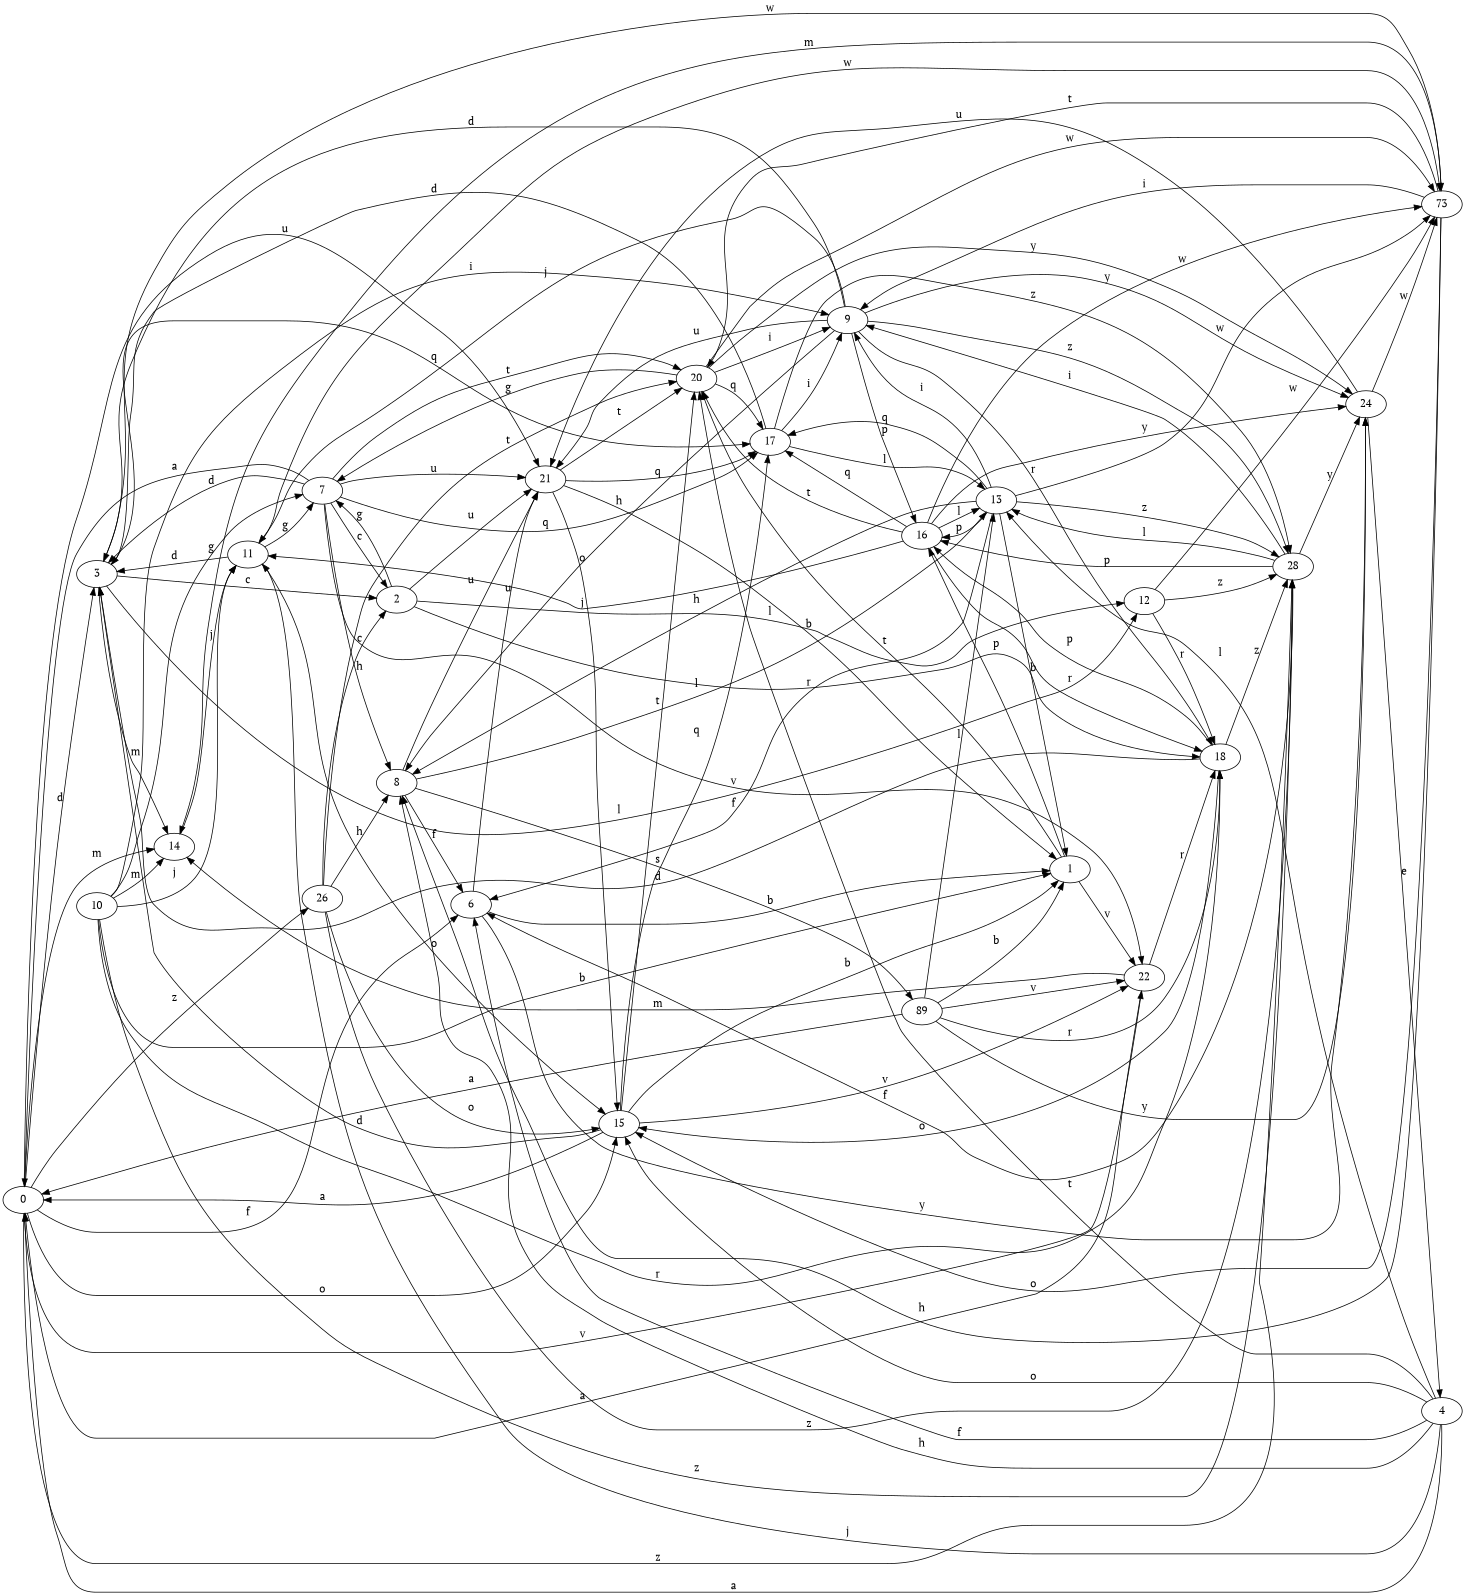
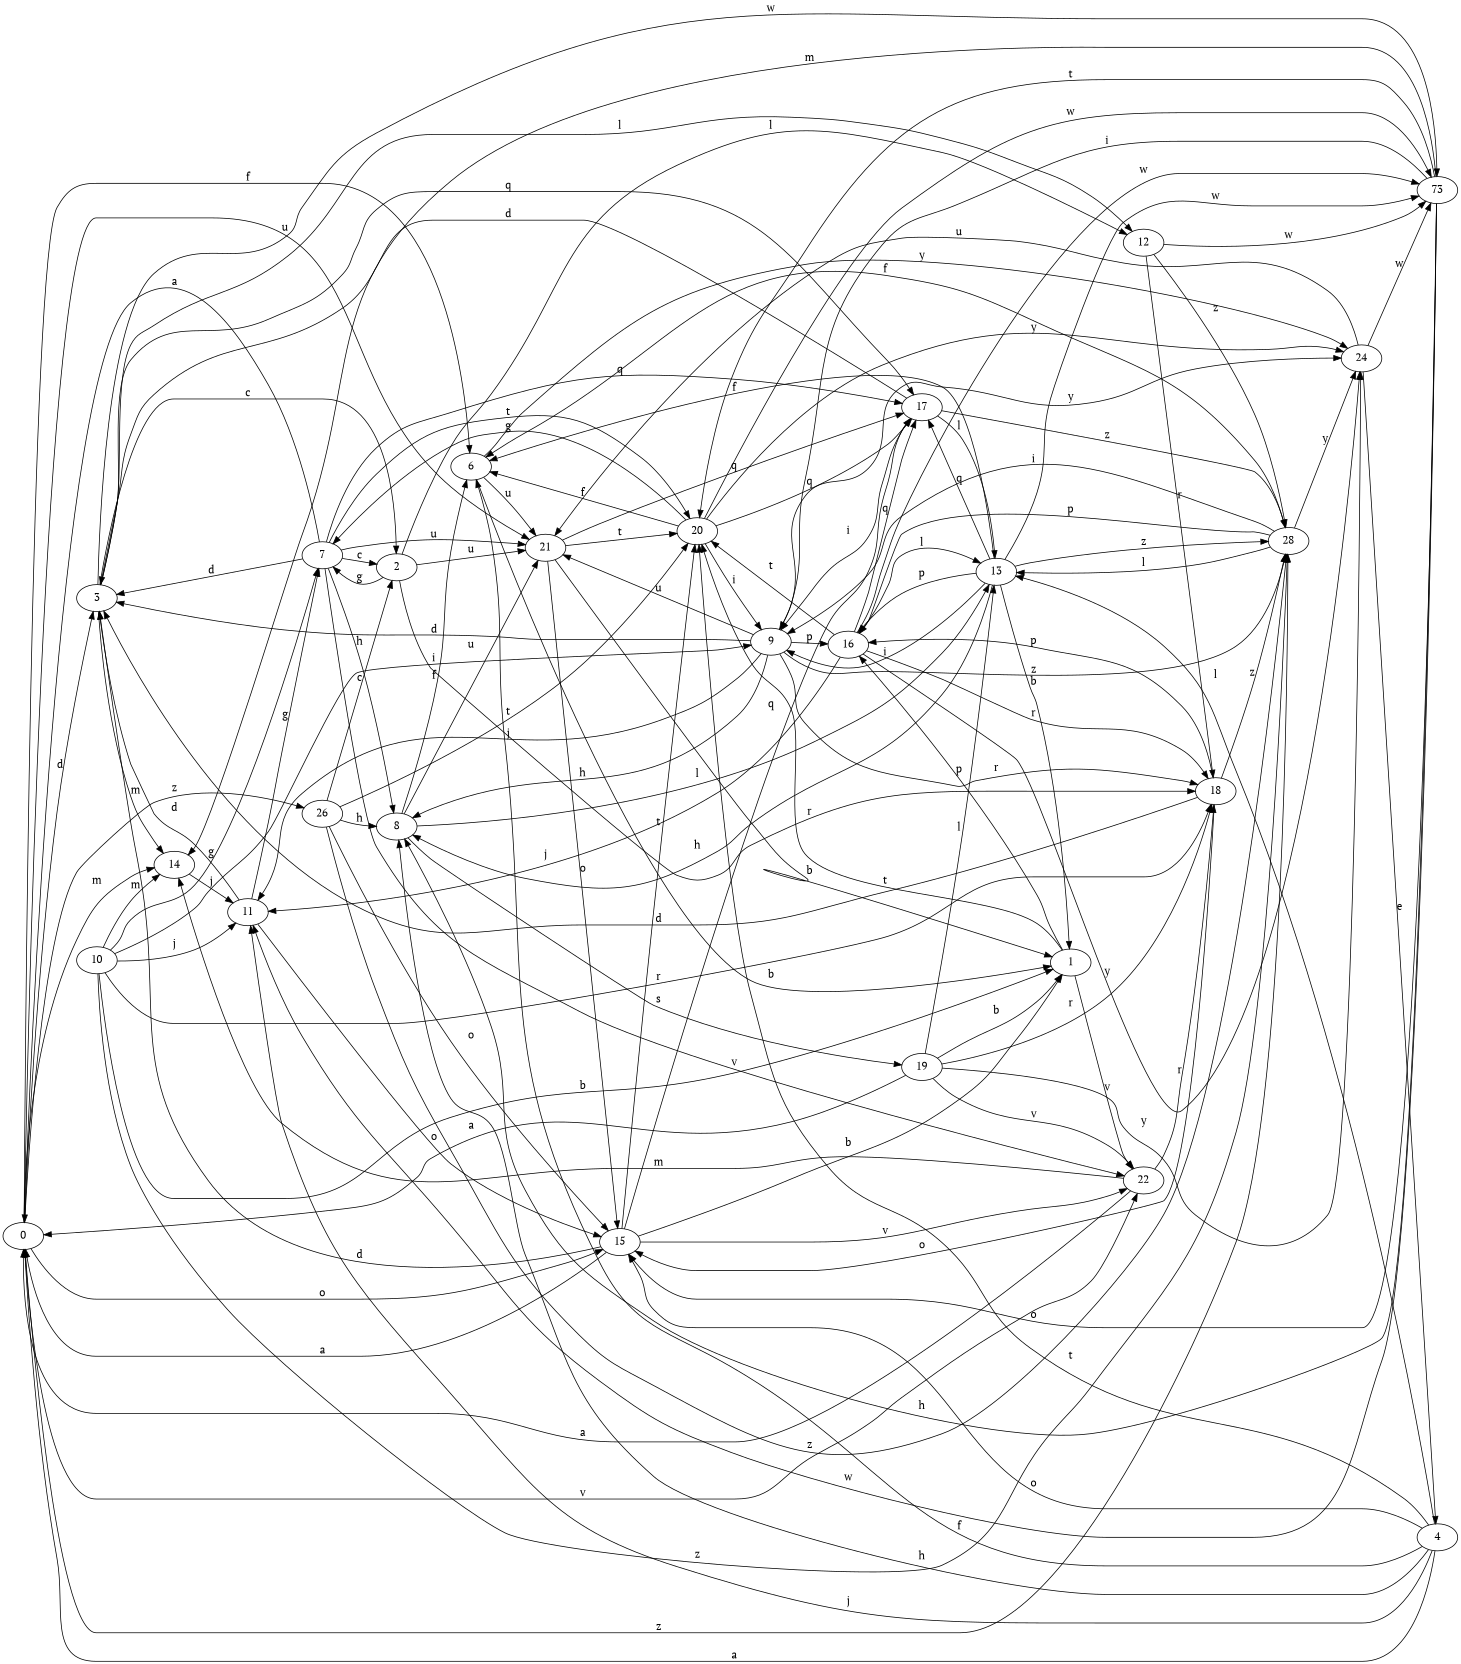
(780, 79) -> (1319, 1514)
none -> (588, 500)
(922, 1011) -> (922, 1067)
